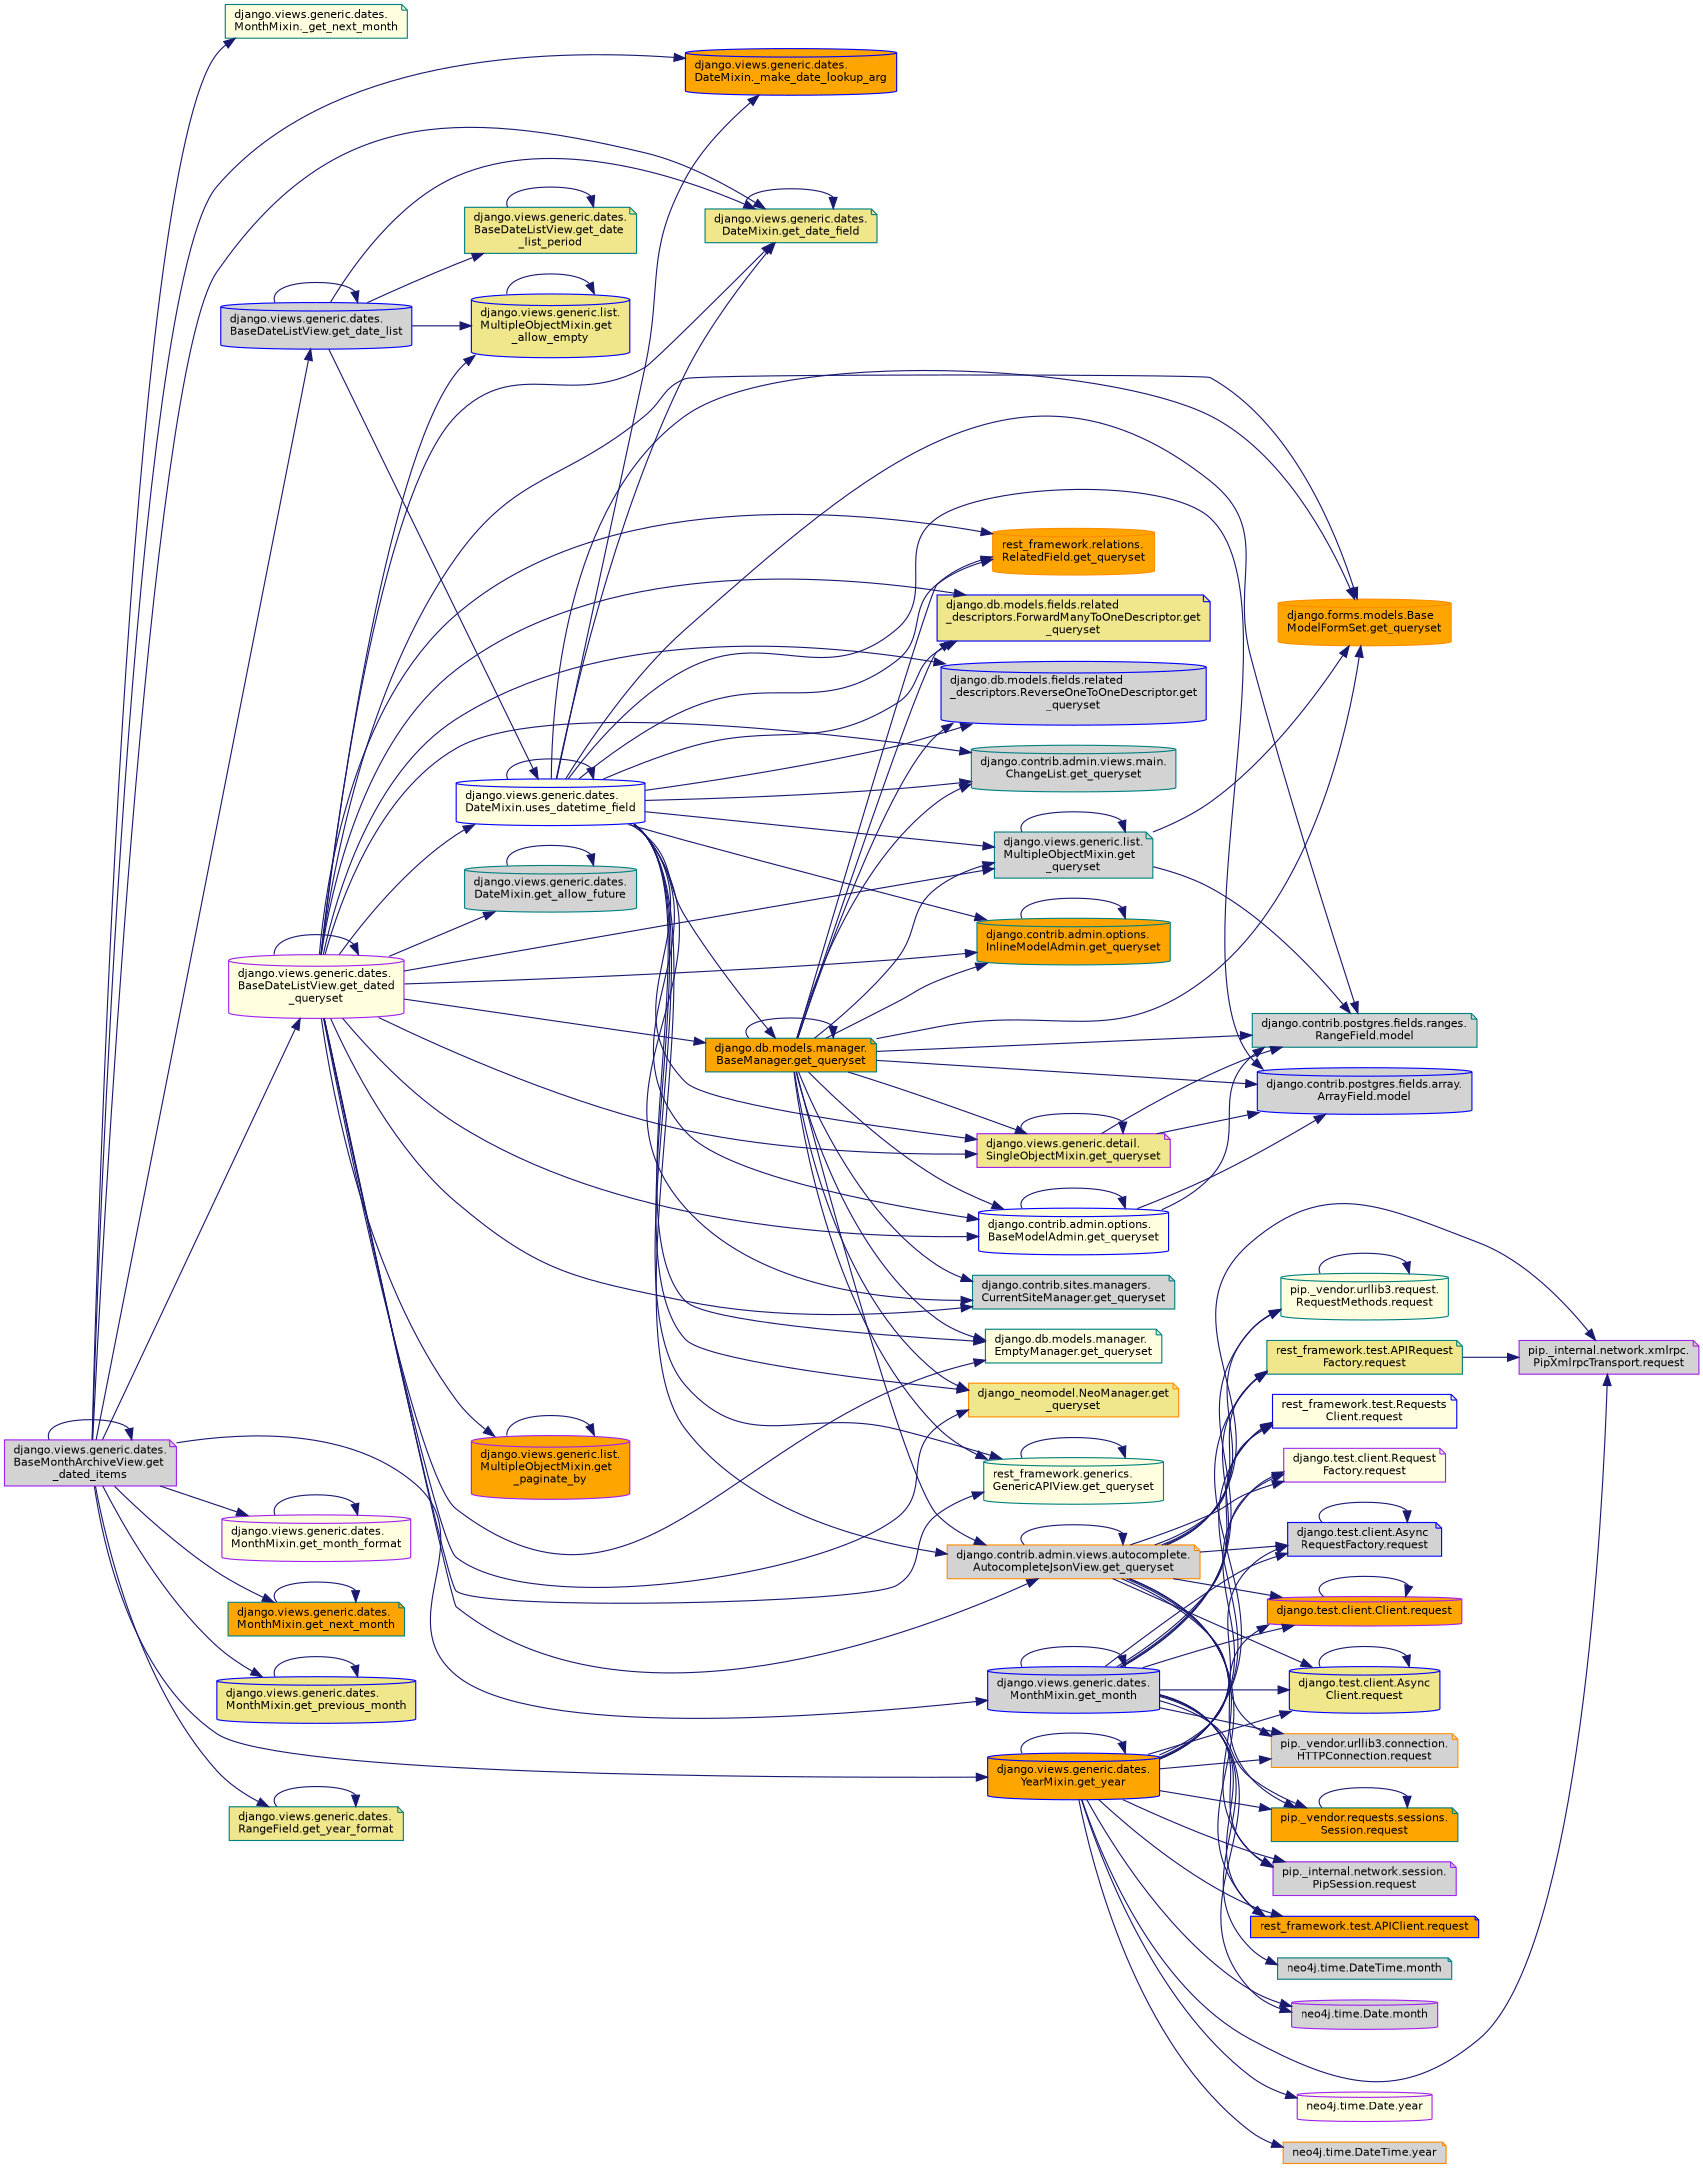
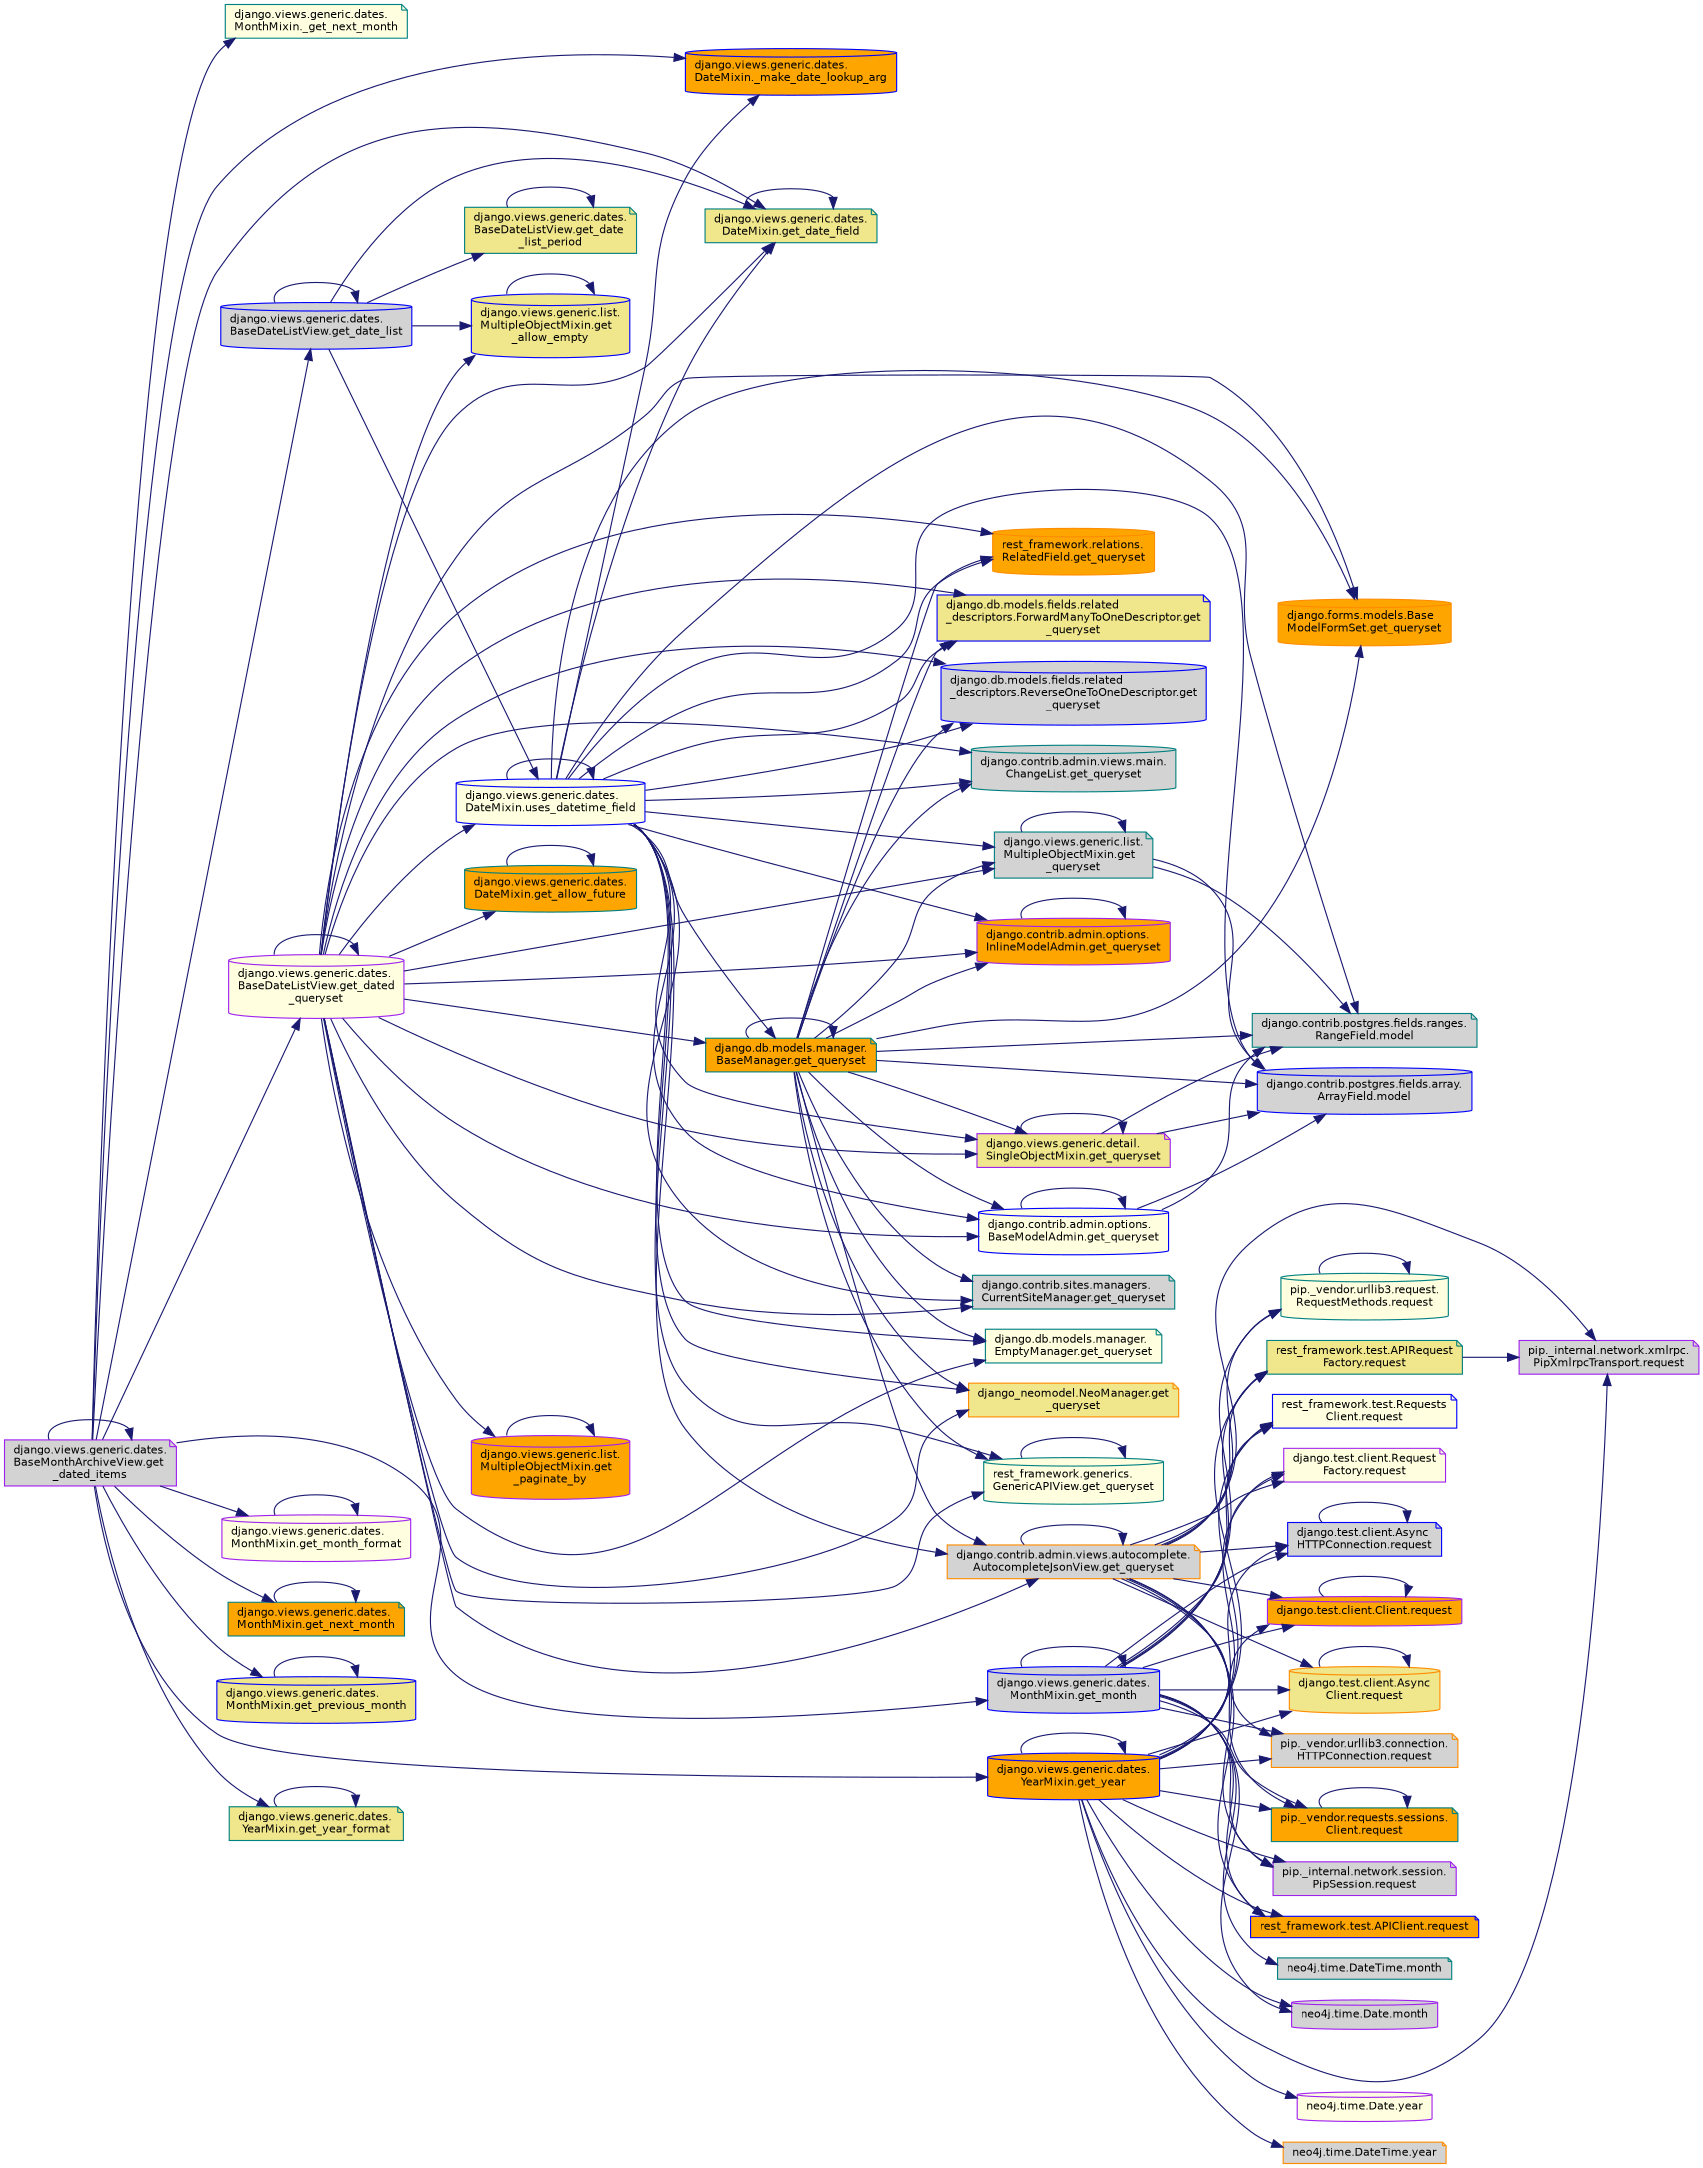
(1261, 758) -> (1233, 943)
(551, 889) -> (551, 889)
(1074, 942) -> (1074, 942)
(1365, 1539) -> (1365, 1539)
(1365, 1690) -> (1365, 1690)
(316, 1824) -> (316, 1824)
(1365, 1825) -> (1365, 1825)
